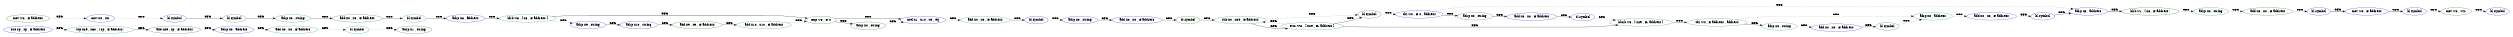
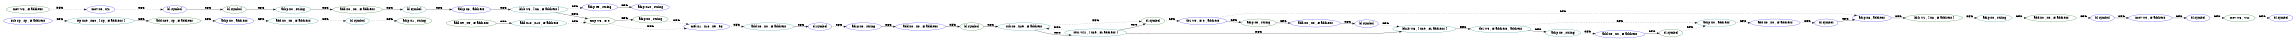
(60, 17) -> (60, 8)
(867, 18) -> (647, 29)
(664, 25) -> none
